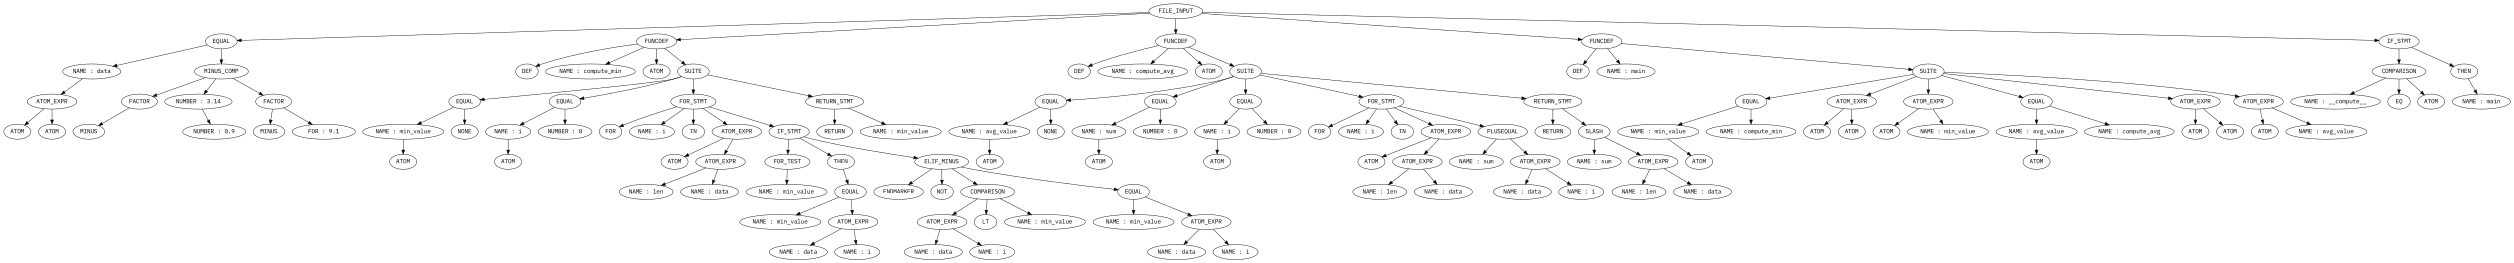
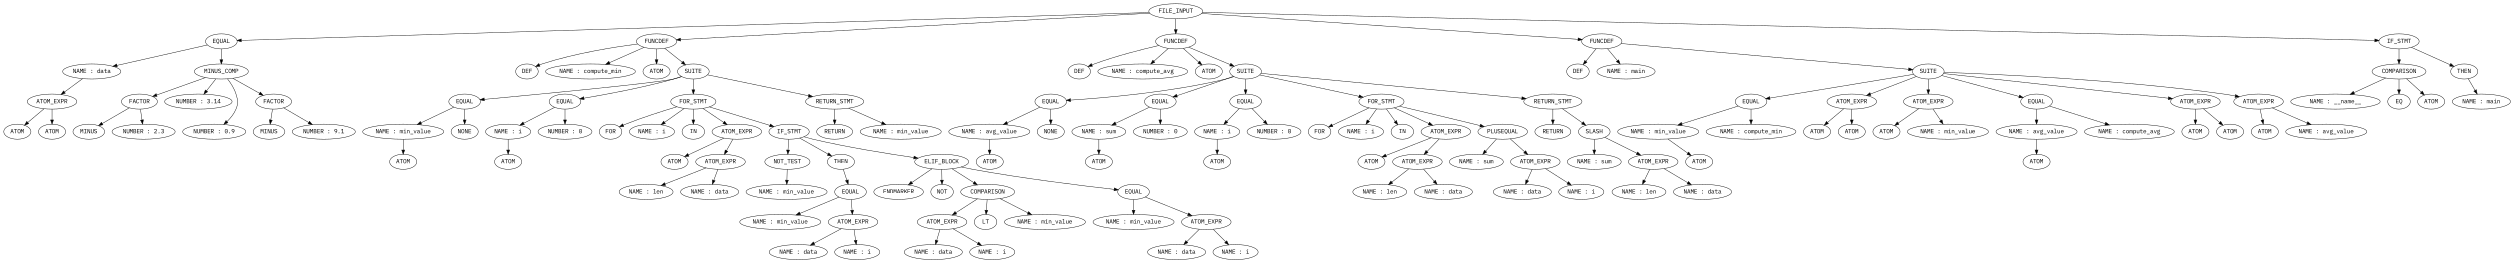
(2335, 102) -> (2335, 102)
(205, 115) -> (238, 101)
none -> (144, 132)
(324, 132) -> (324, 132)
(787, 162) -> (787, 162)
(942, 162) -> (942, 162)
